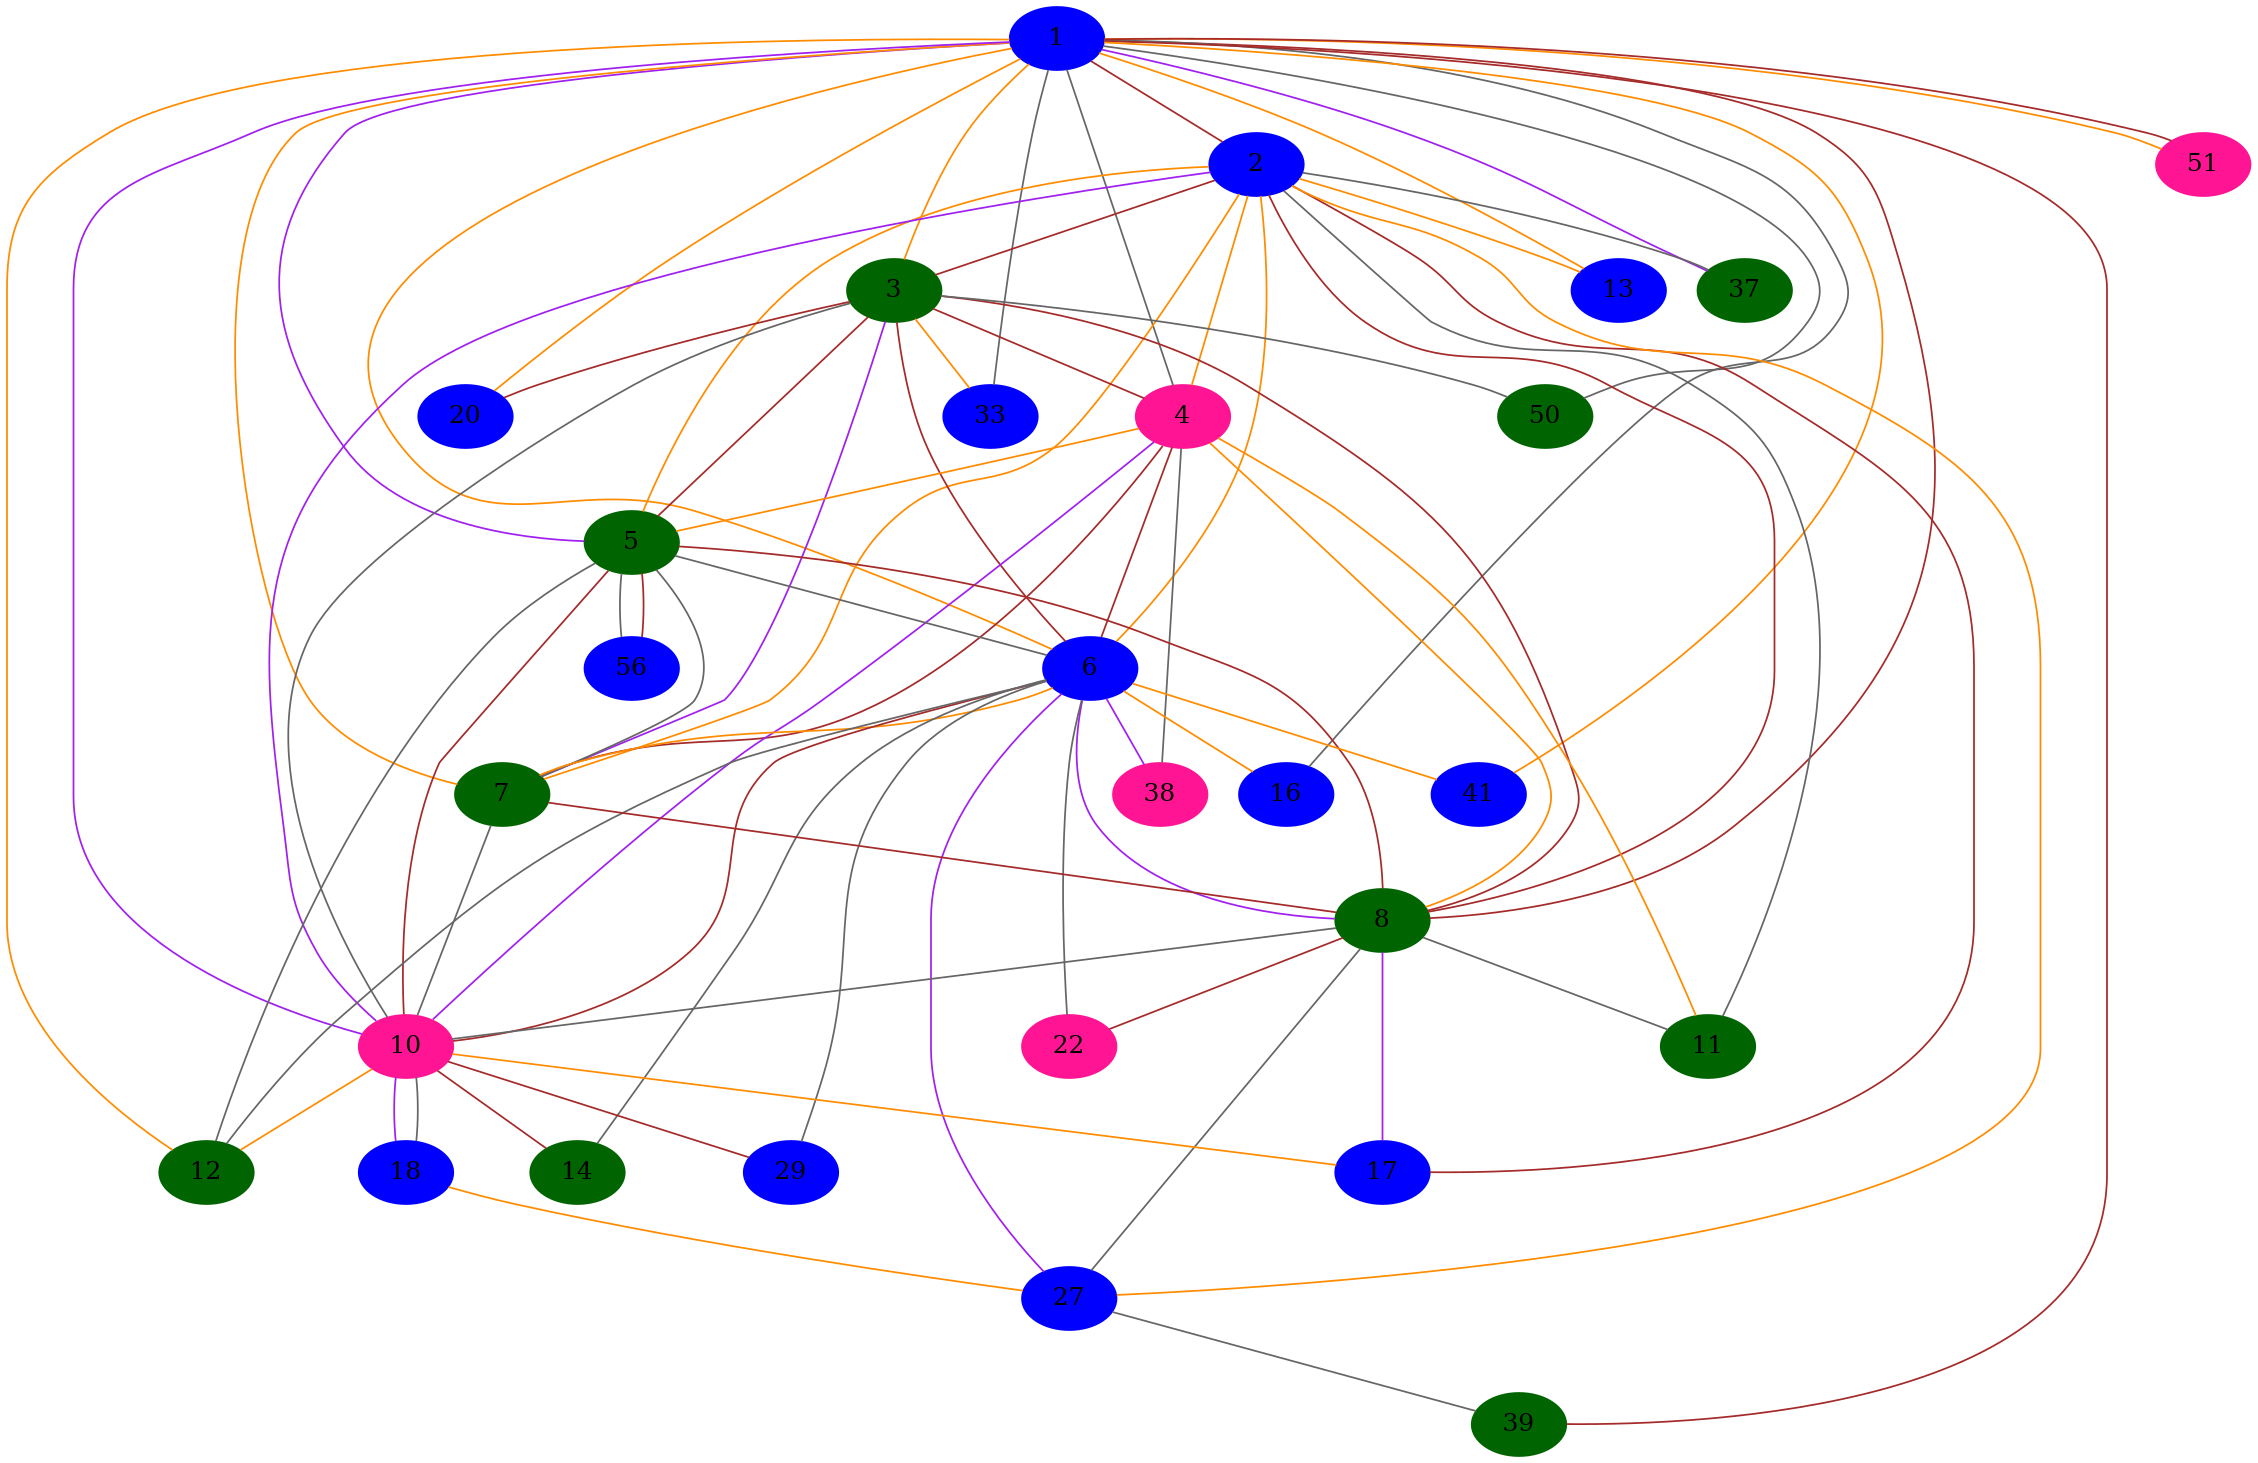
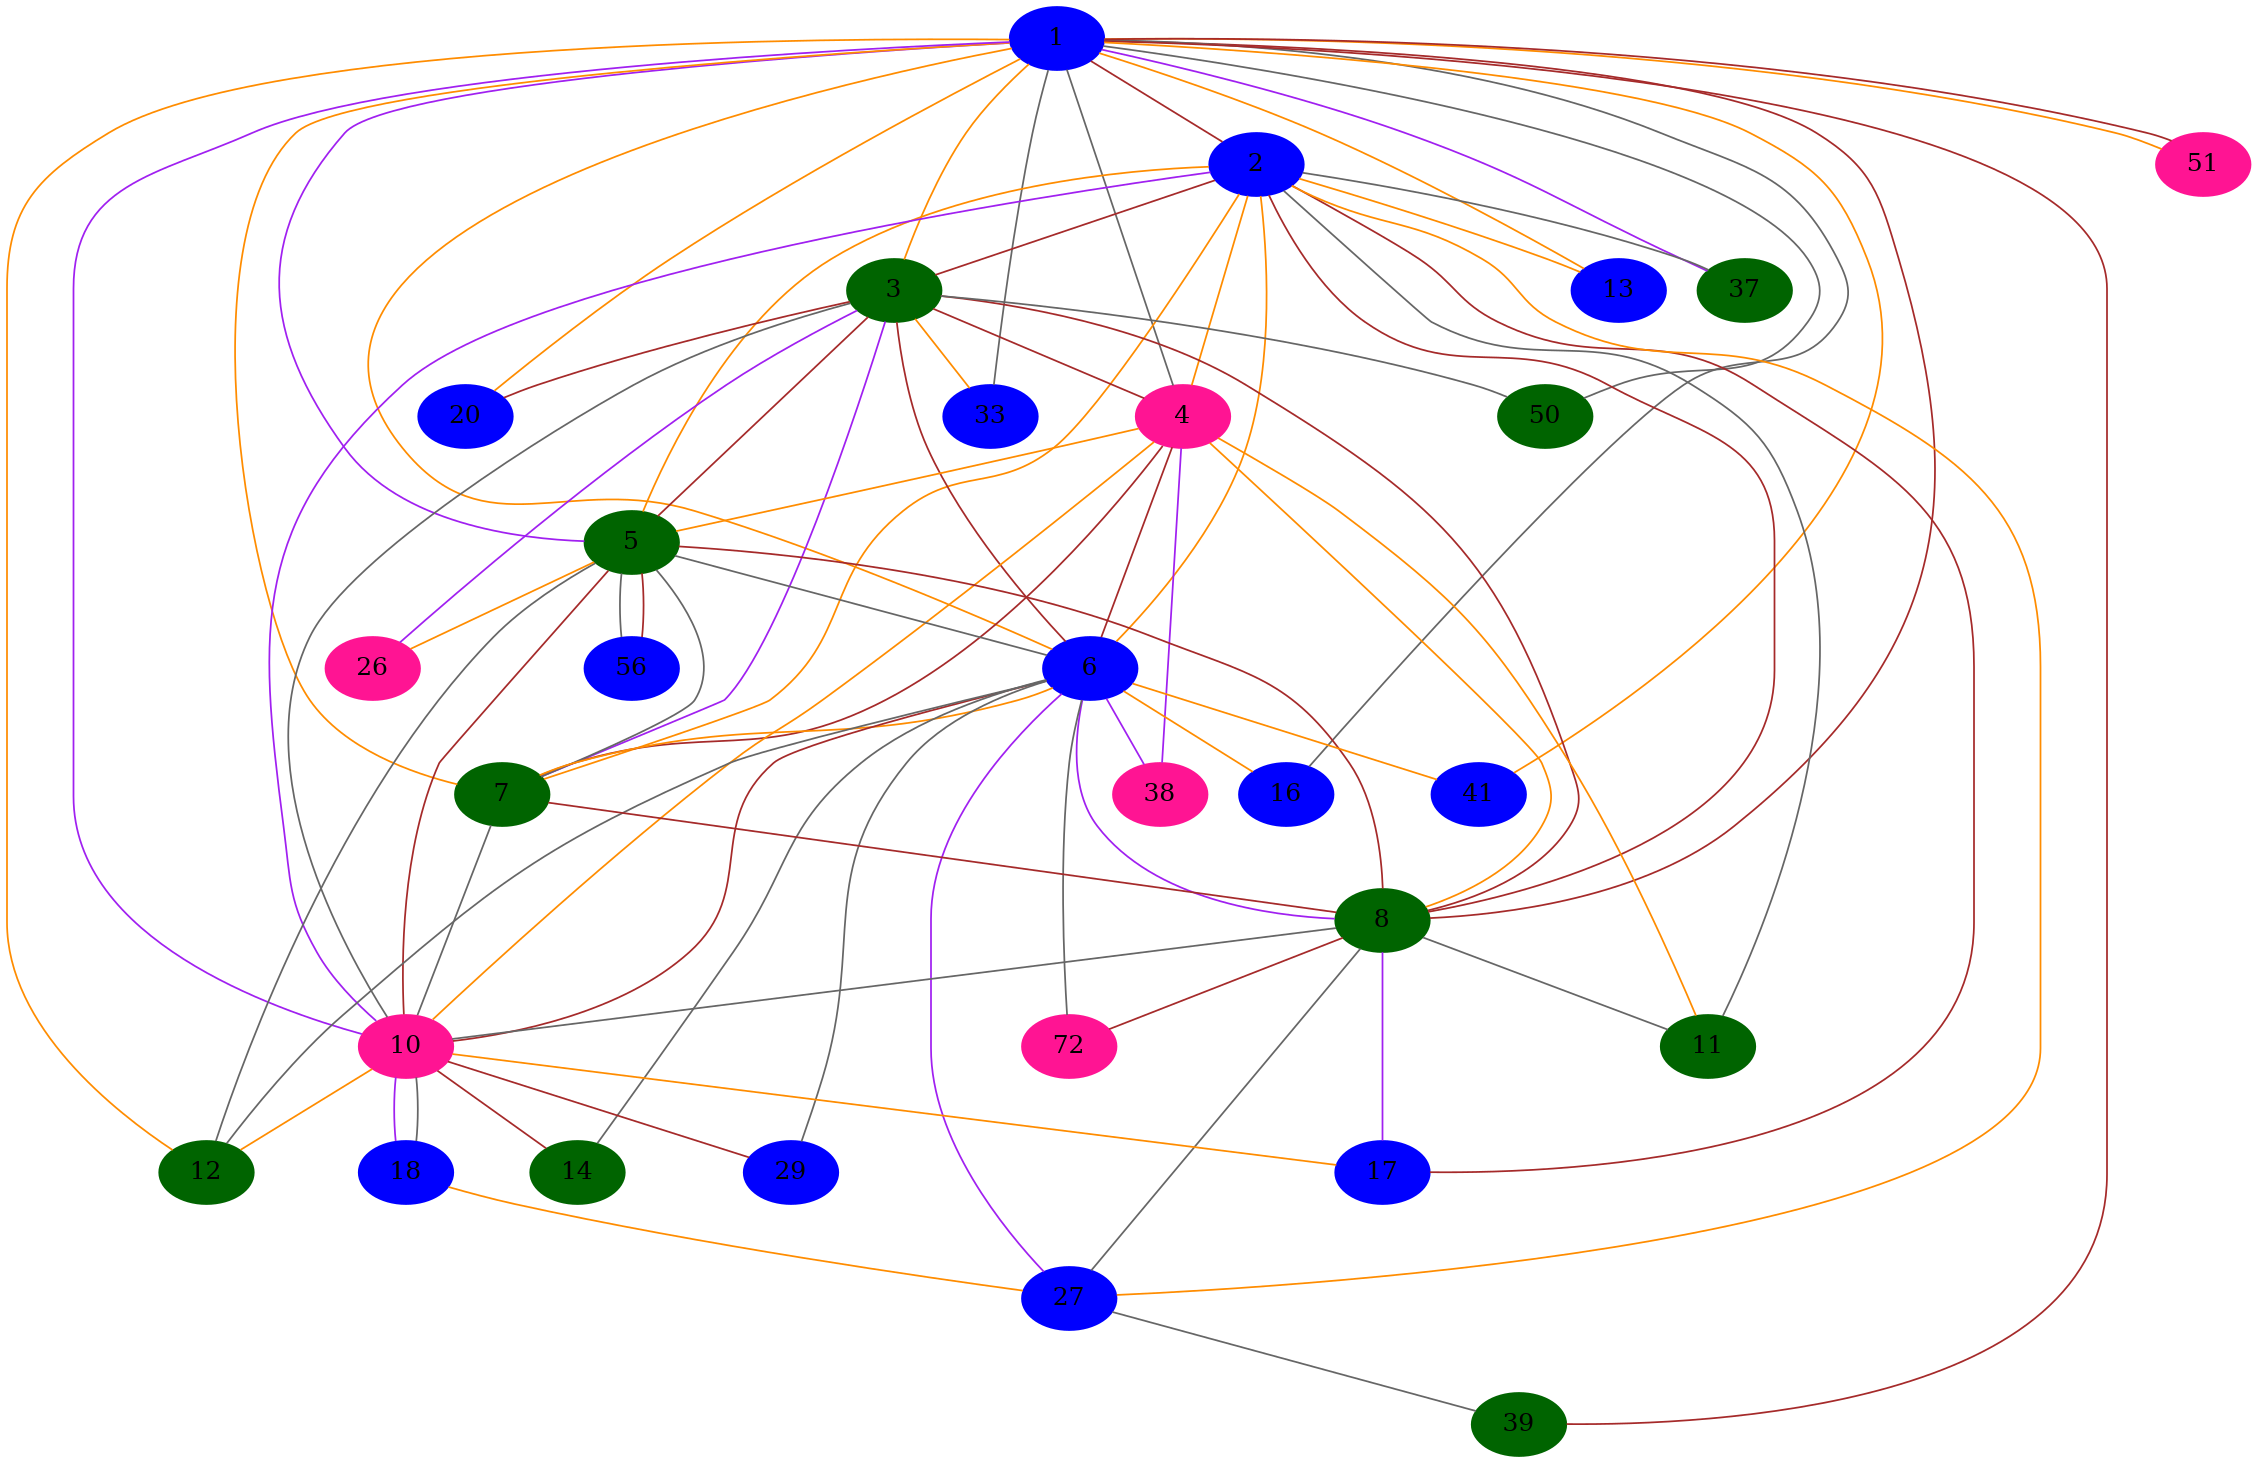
(1172, 605) -> (1172, 605)
none -> (373, 668)
(807, 711) -> (807, 711)
(1069, 1046) -> (1069, 1046)
